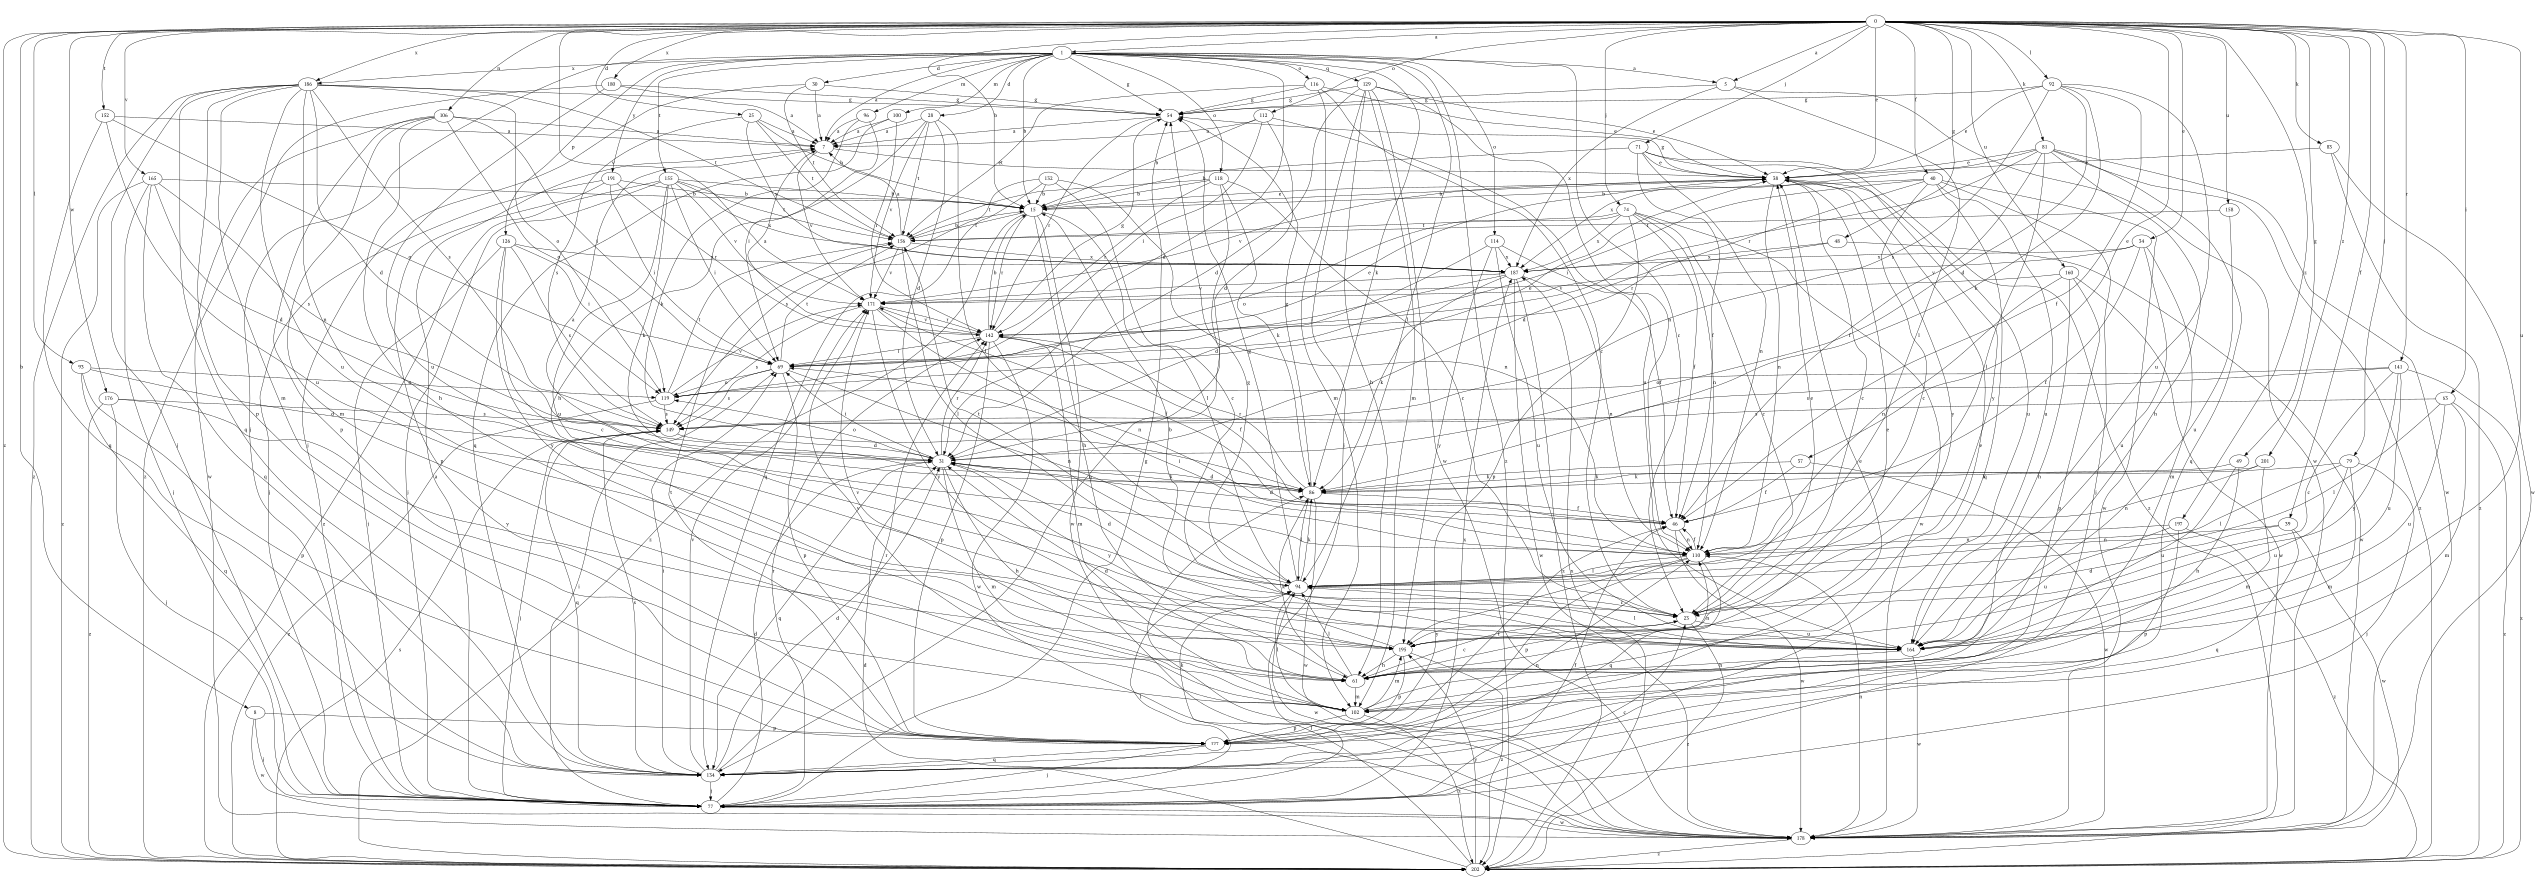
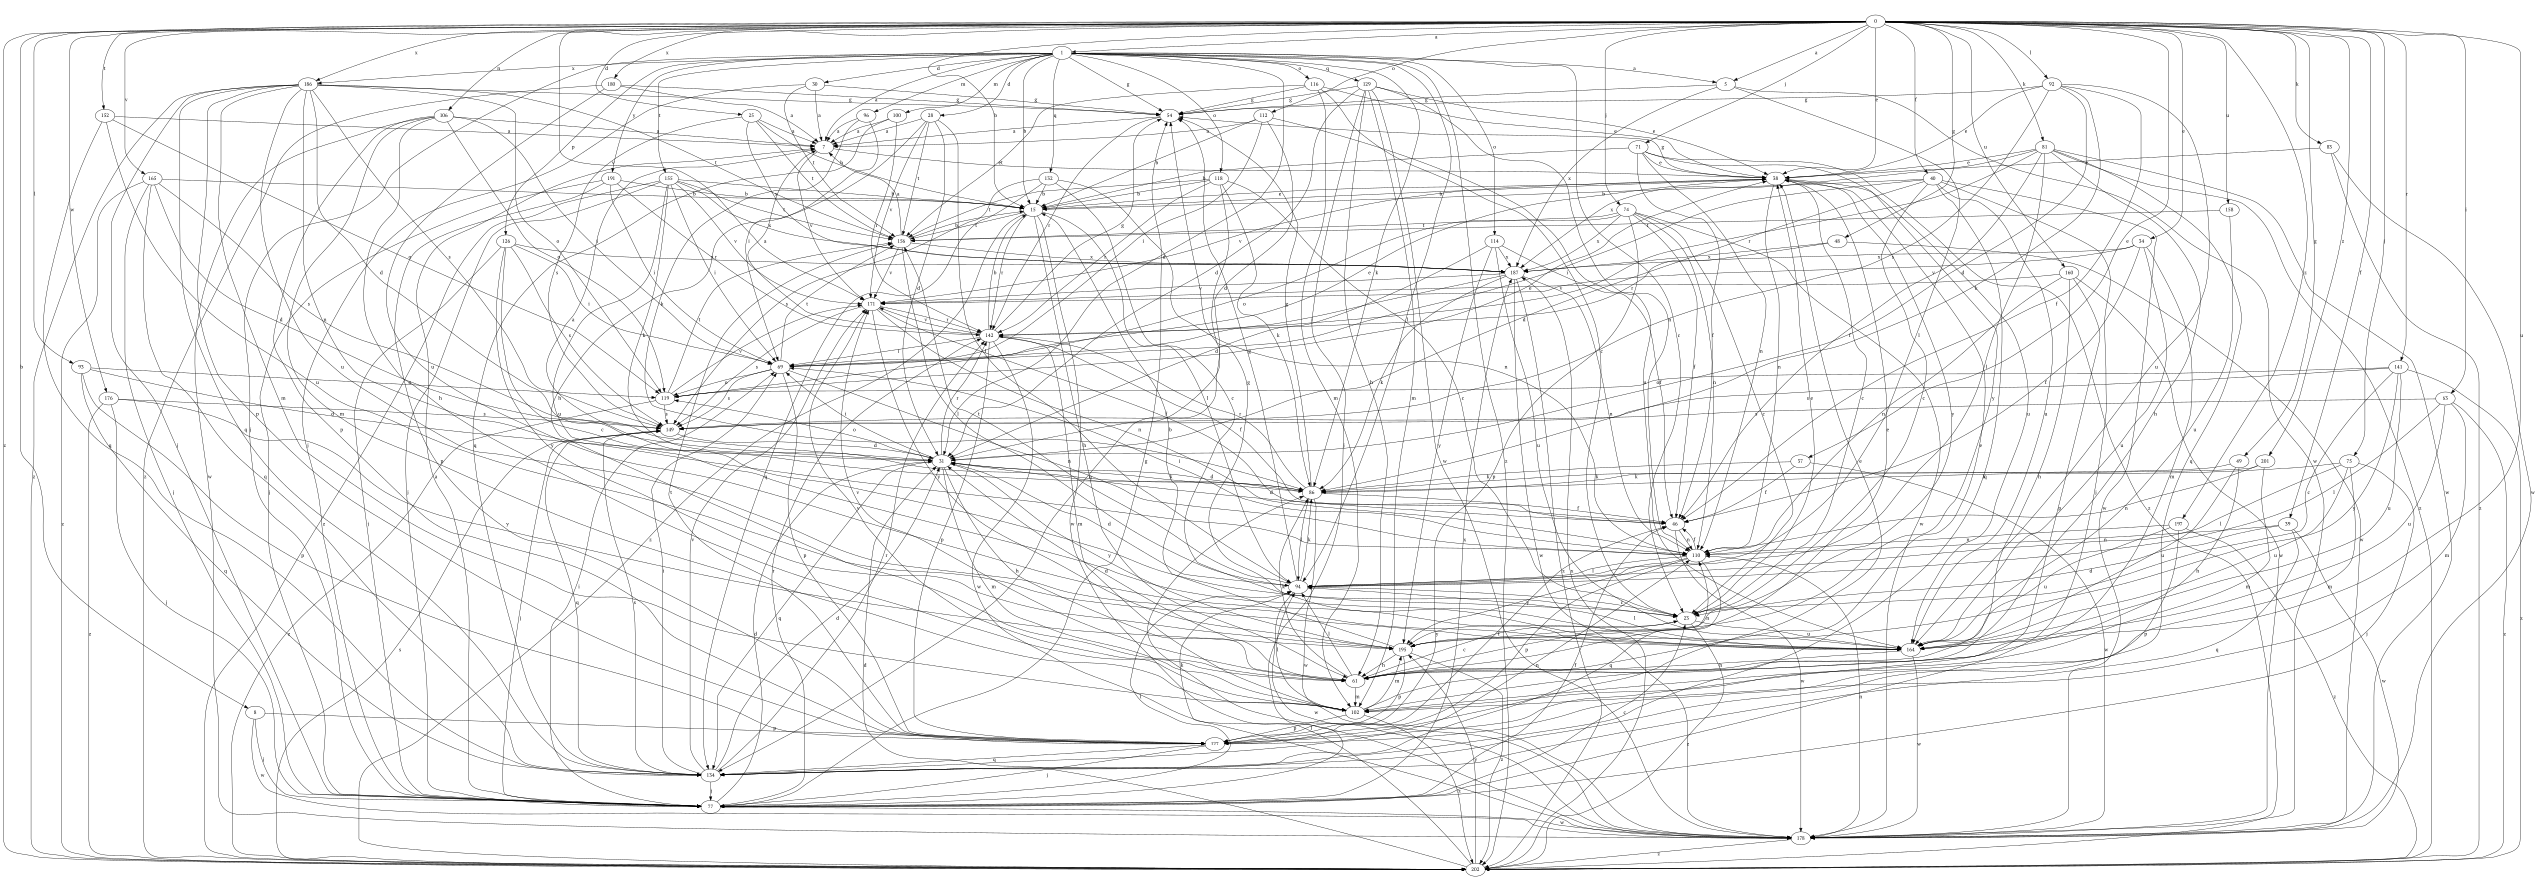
none -> (1054, 114)
(2349, 461) -> (2349, 461)
